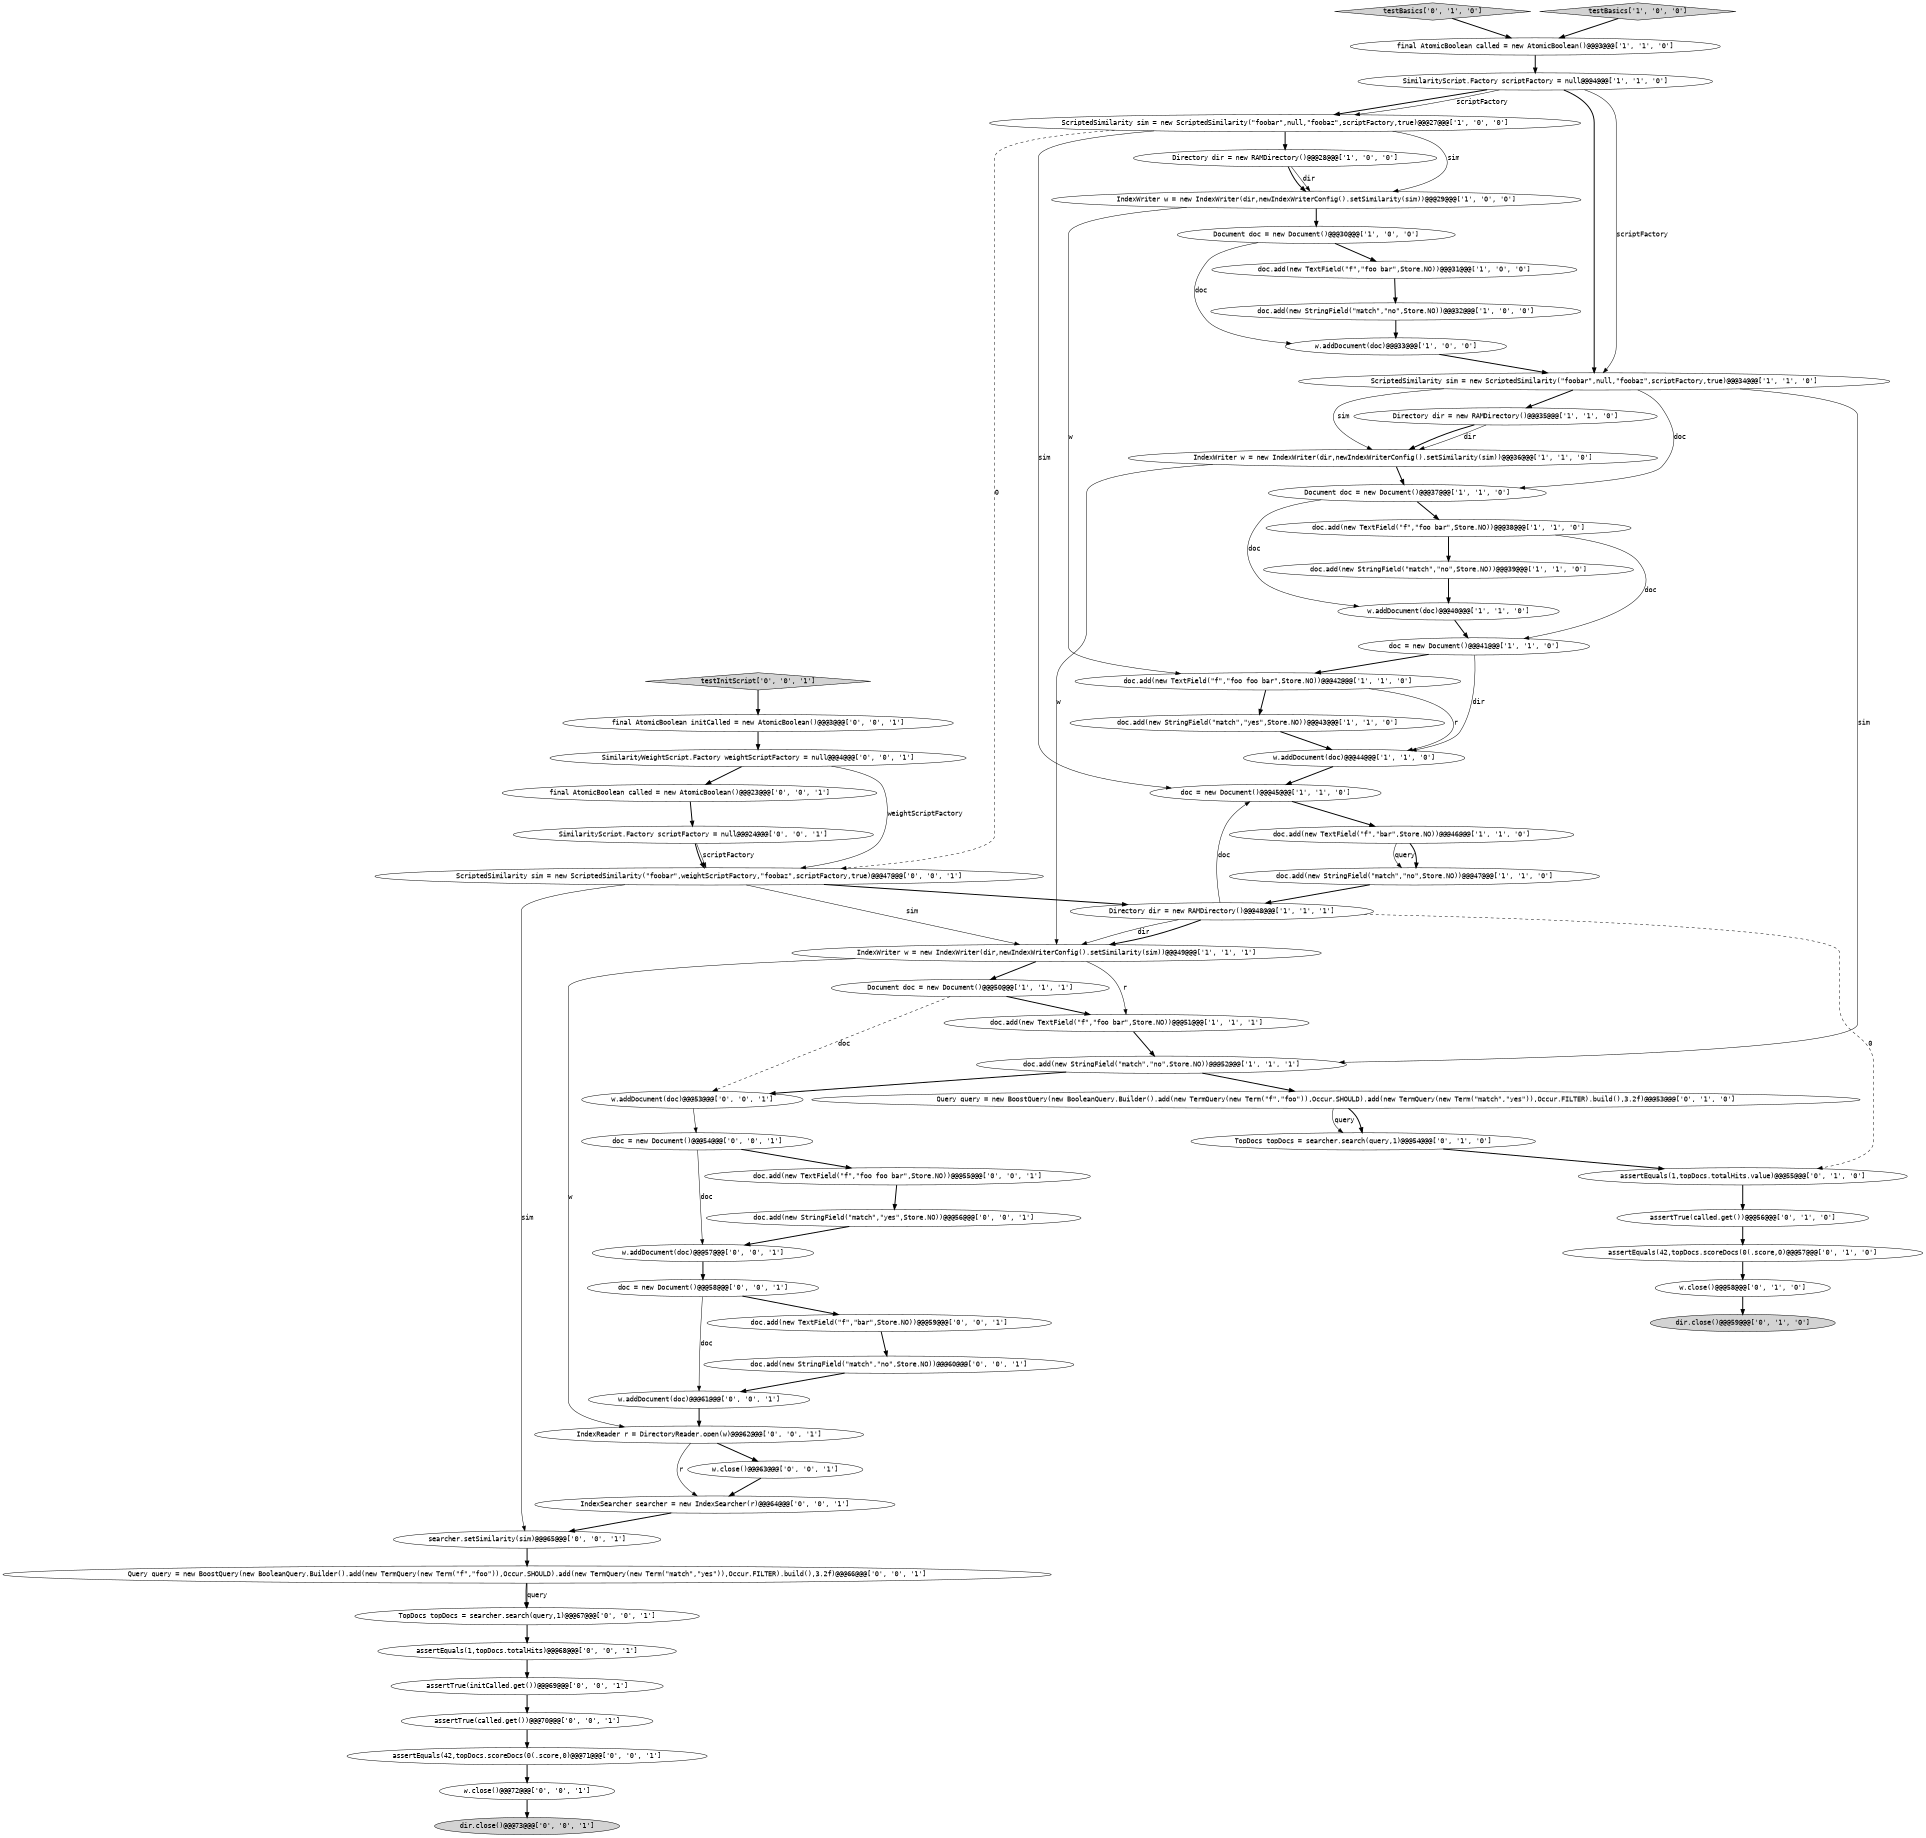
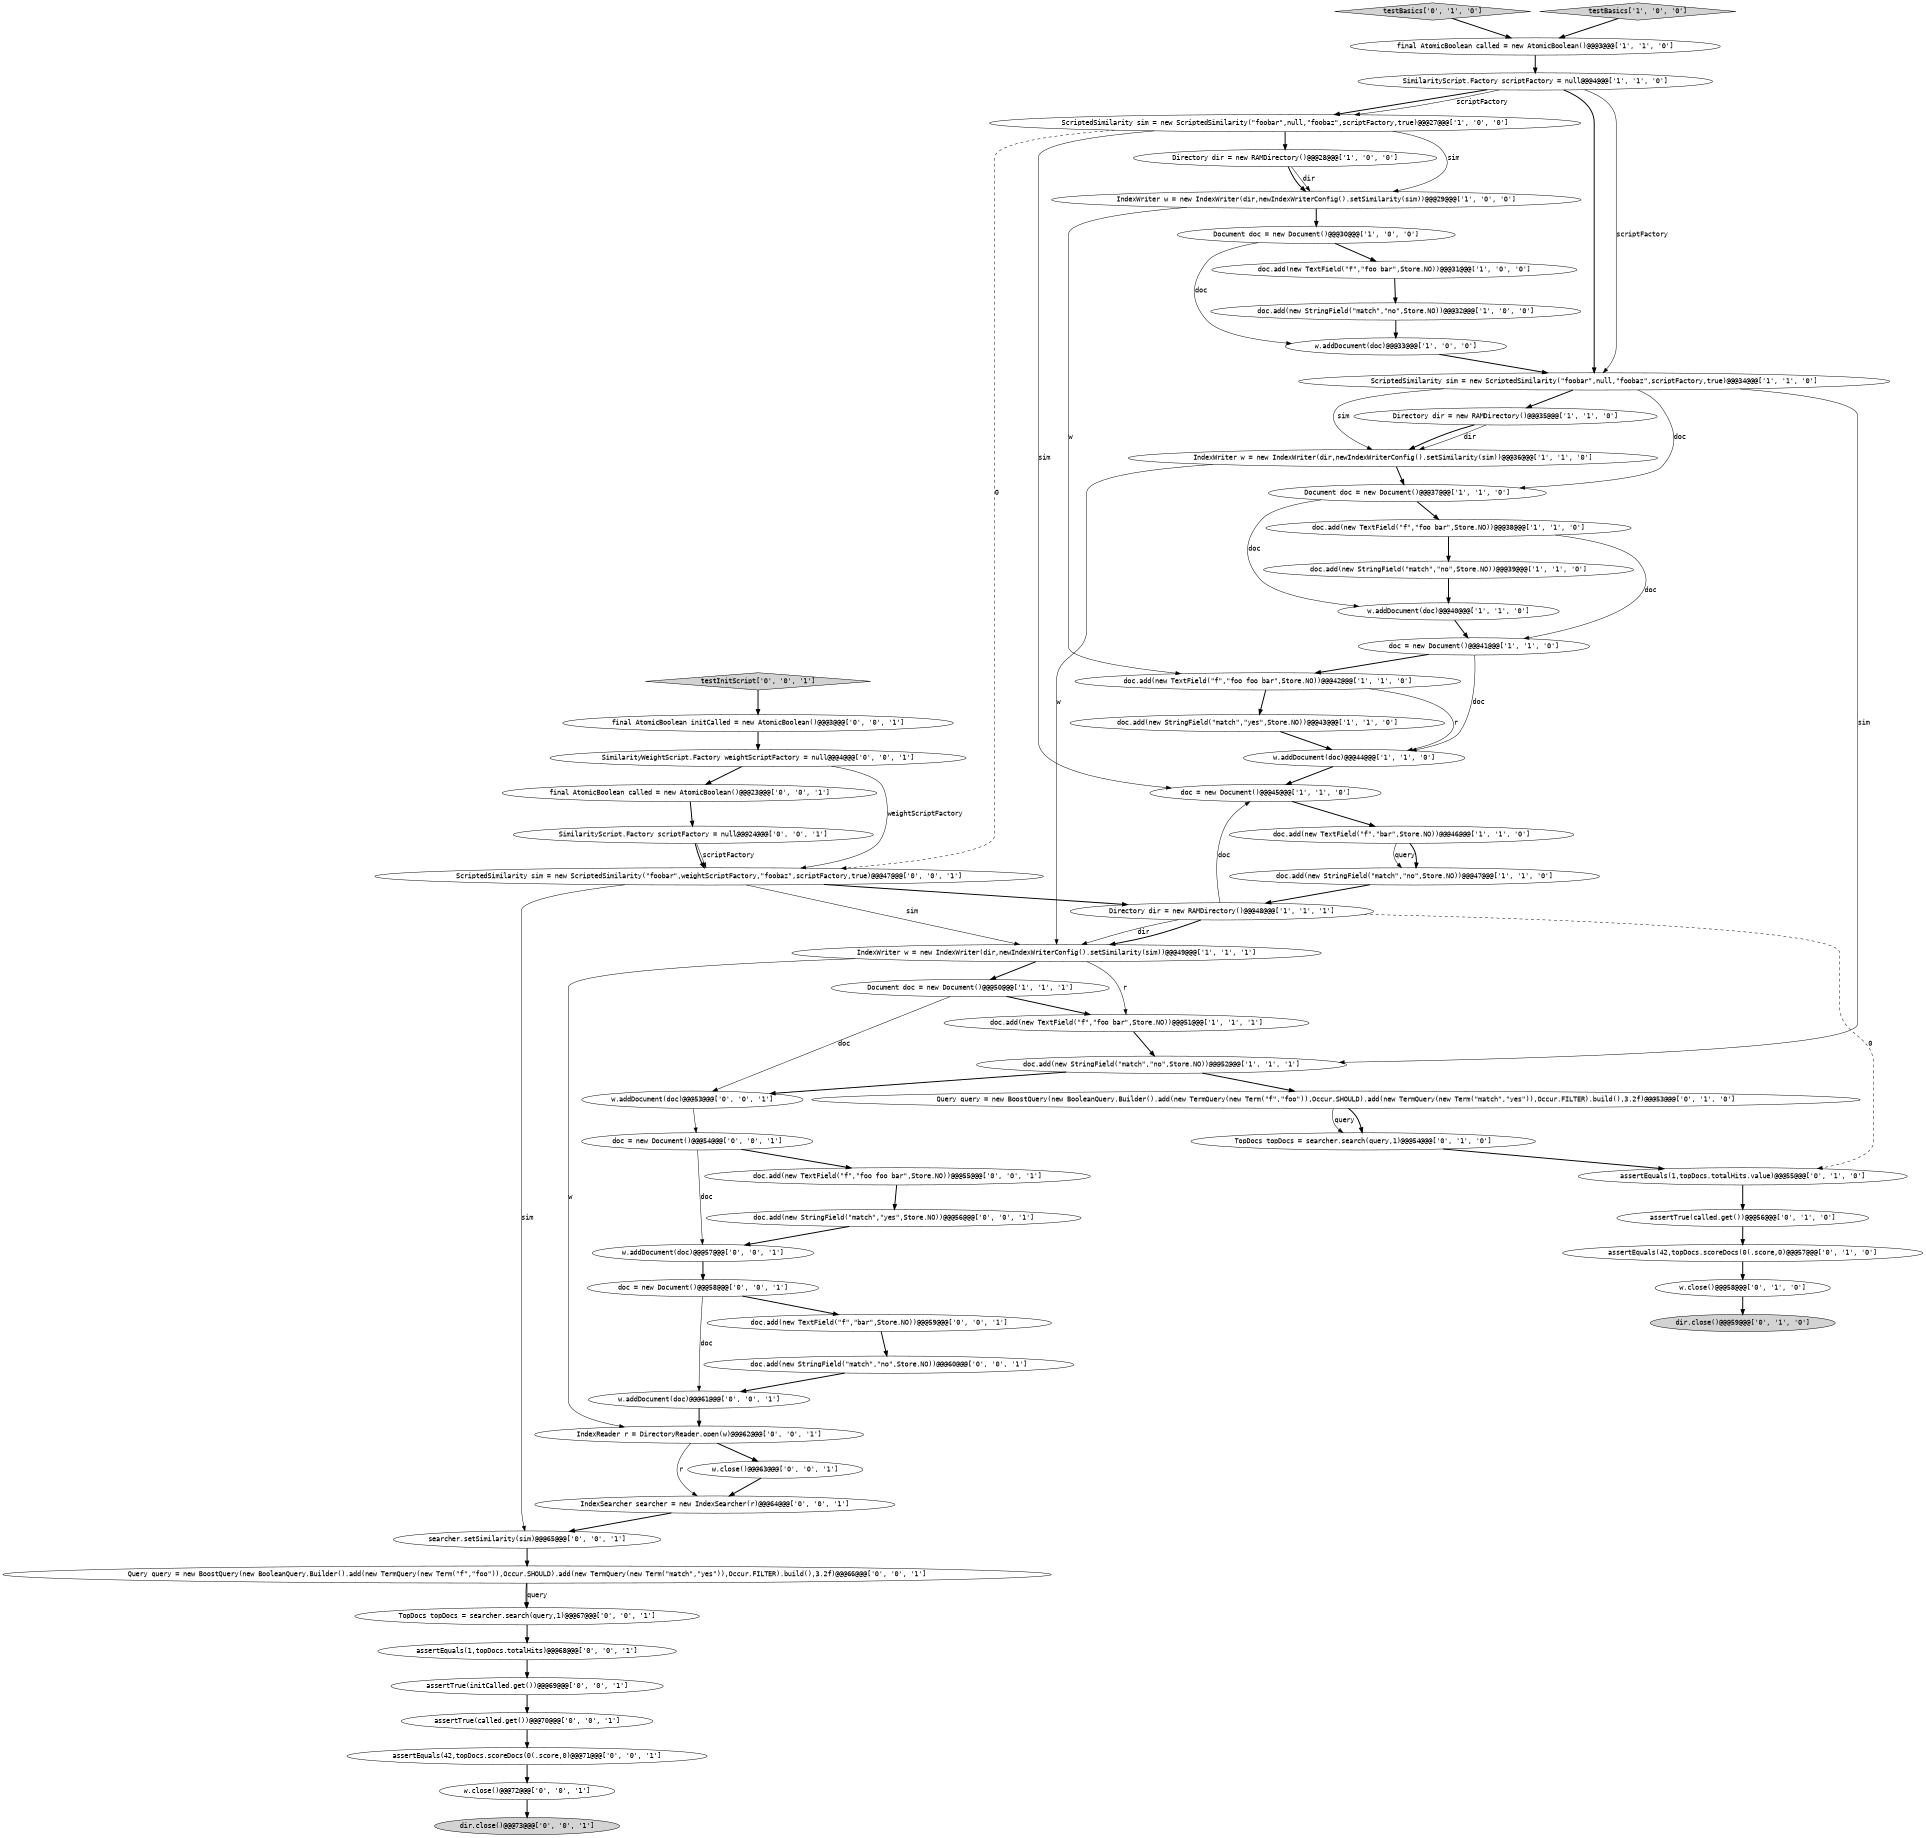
(1478, 702) -> (1478, 702)
(834, 1043) -> (834, 1043)
